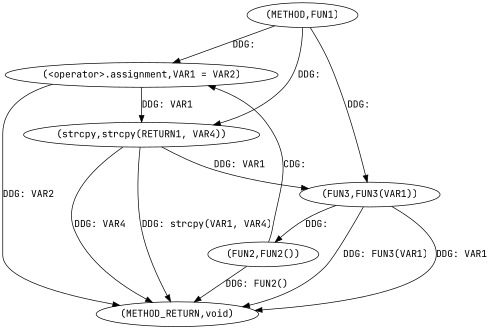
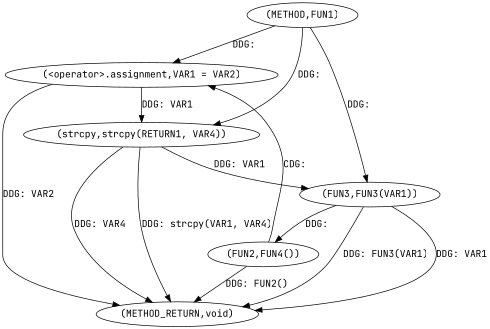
(263, 254) -> (263, 254)
